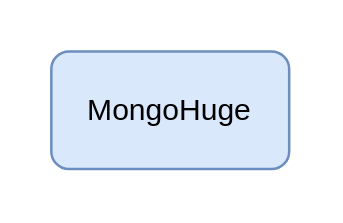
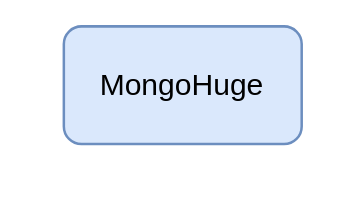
(170, 110) -> (183, 85)
